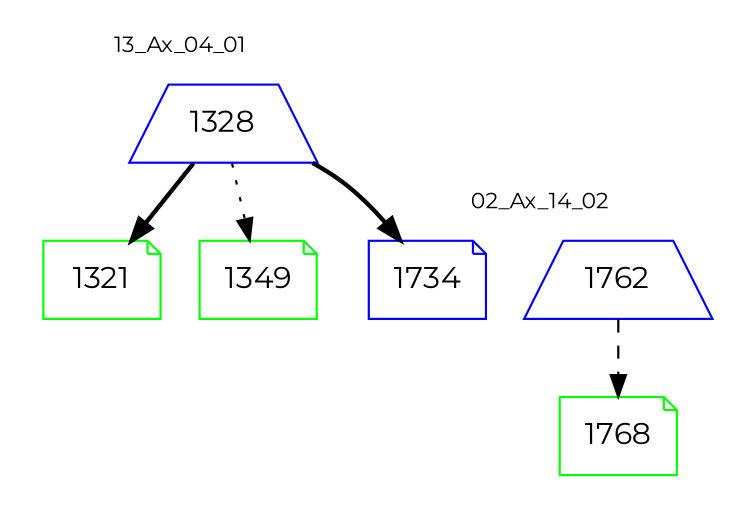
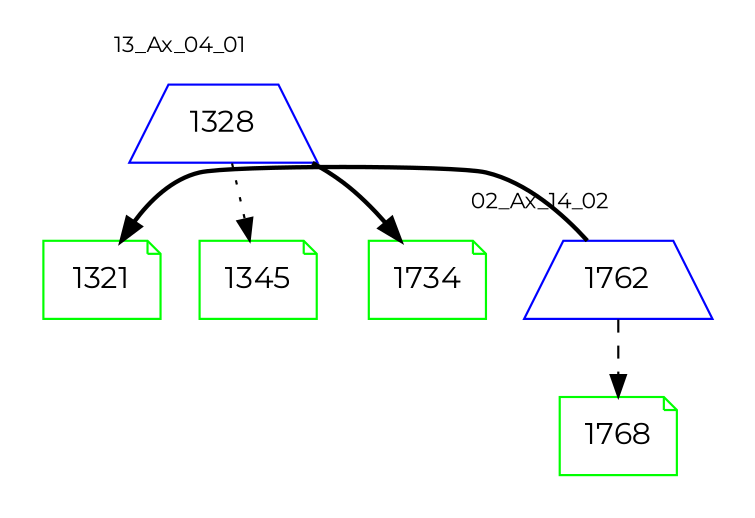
(170, 193) -> (363, 167)
(258, 280) -> (258, 280)
(427, 280) -> (427, 280)
